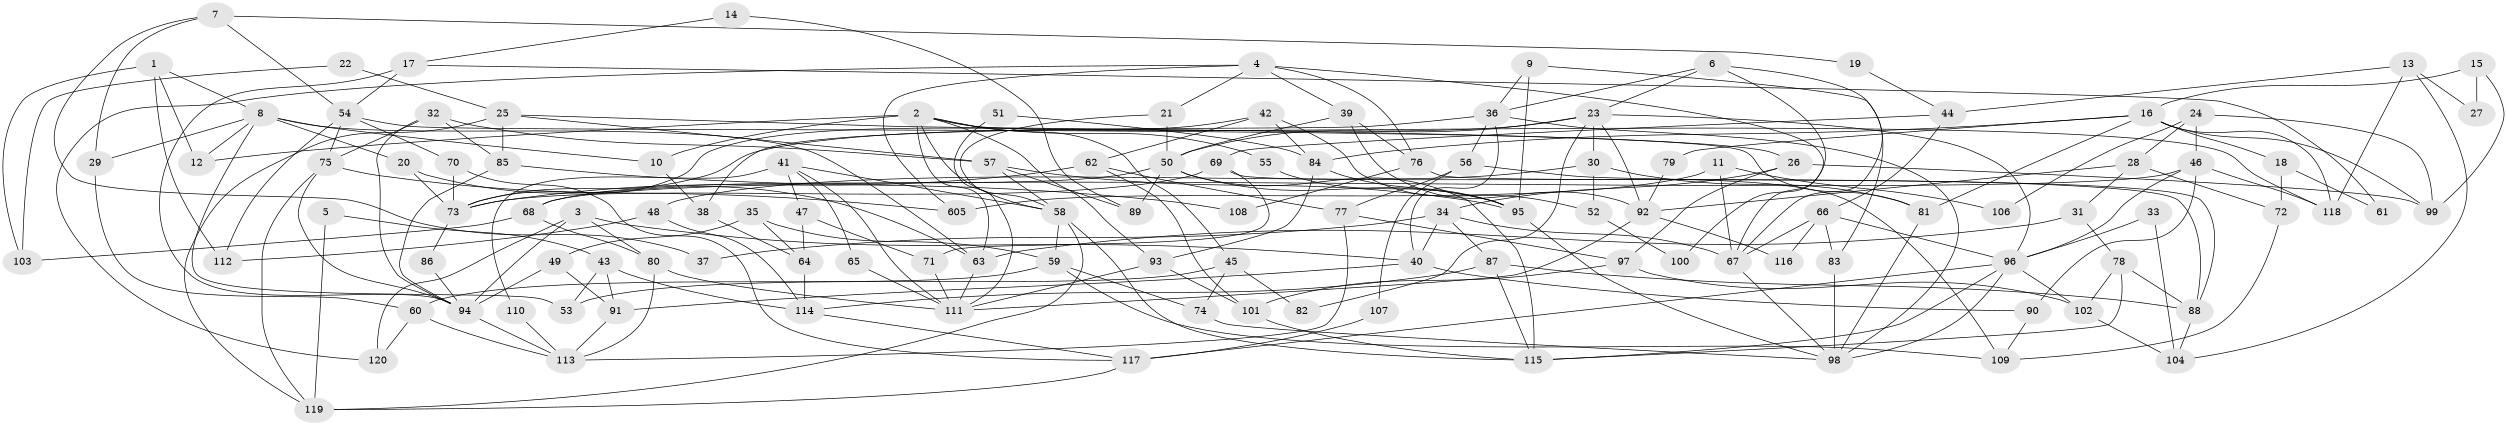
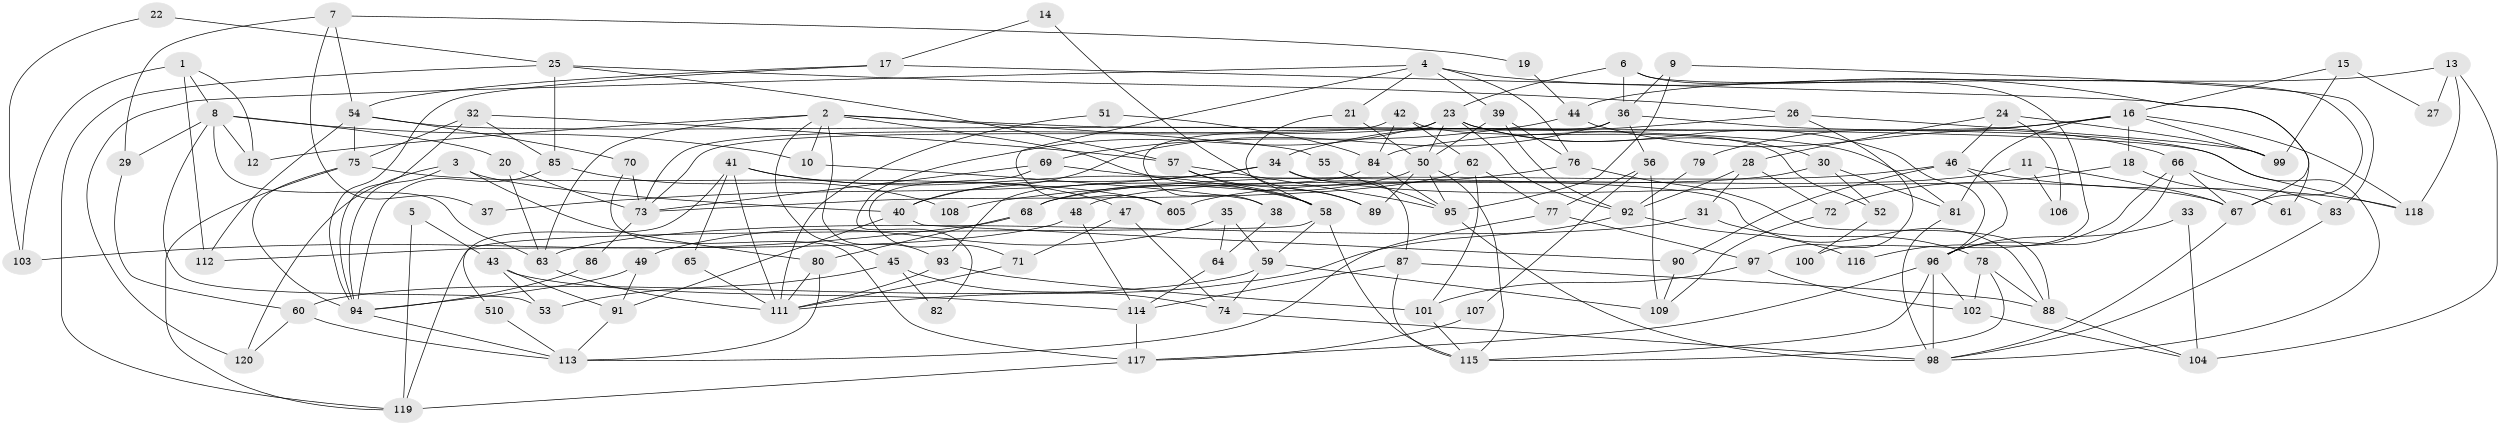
(803, 237) -> (1175, 262)
(516, 311) -> (494, 311)
